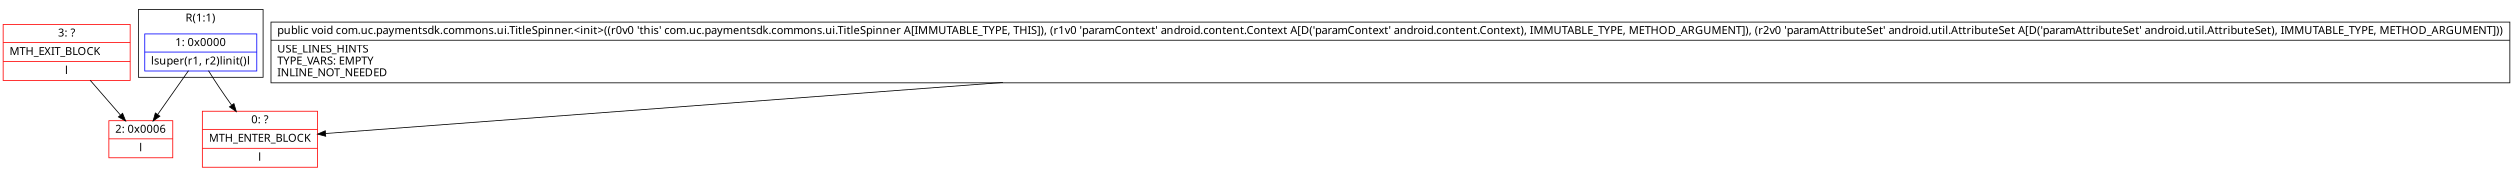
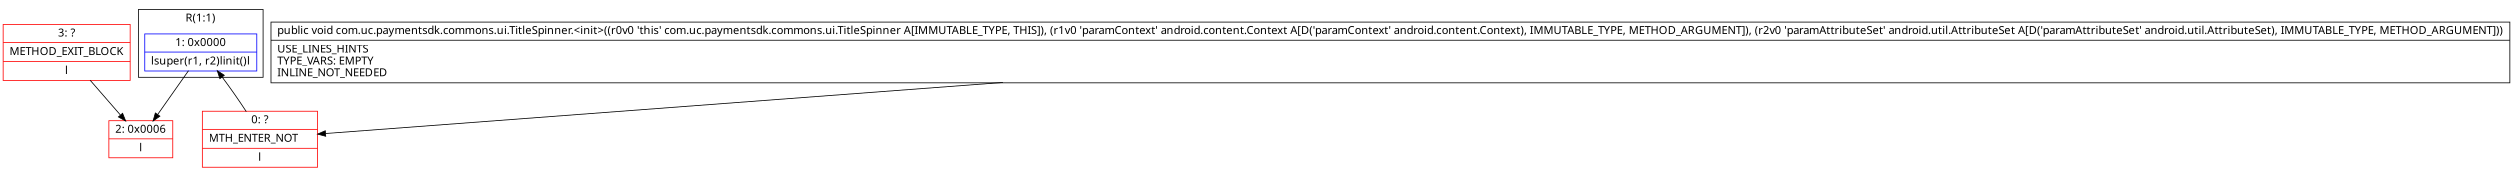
(55, 52) -> (67, 52)
(220, 88) -> (235, 94)
(260, 138) -> (254, 138)
